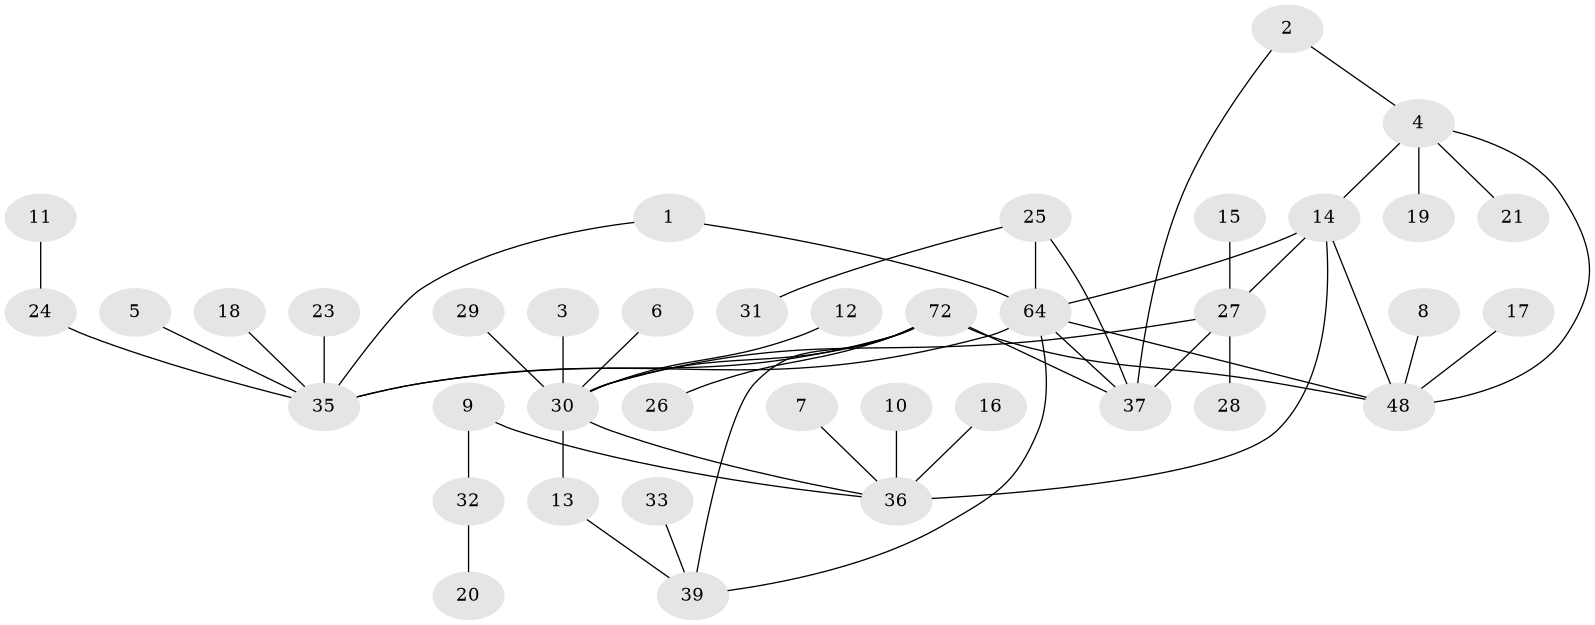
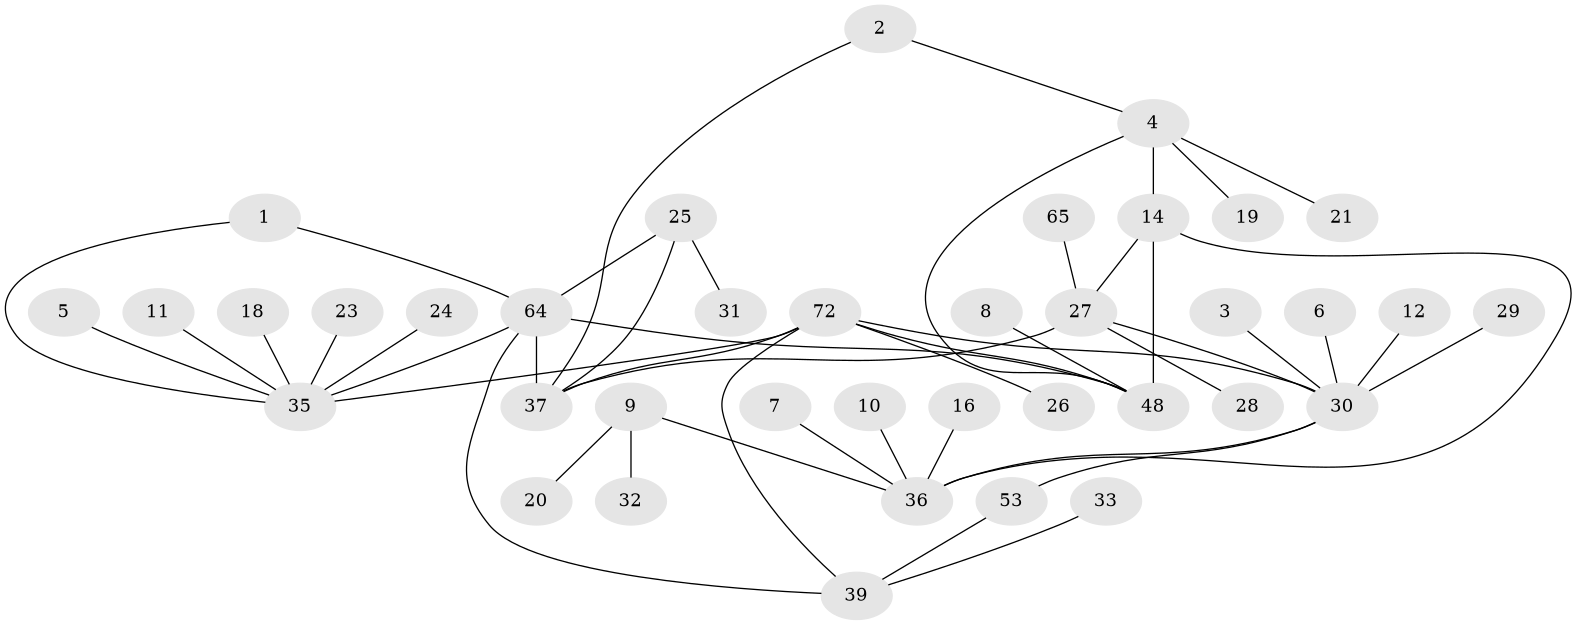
(1230, 218) -> (1059, 218)
(41, 265) -> (229, 360)
(1184, 272) -> none
(1519, 312) -> none
(563, 501) -> (1012, 501)
(469, 549) -> (584, 454)
